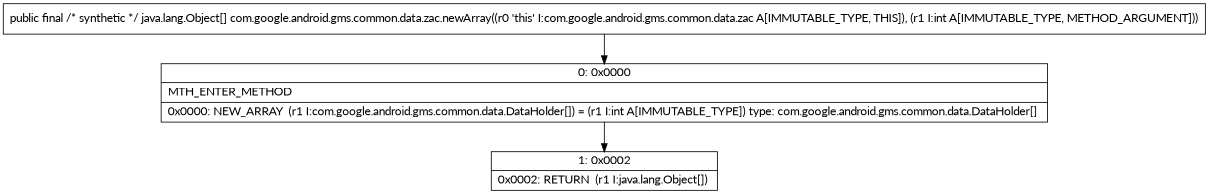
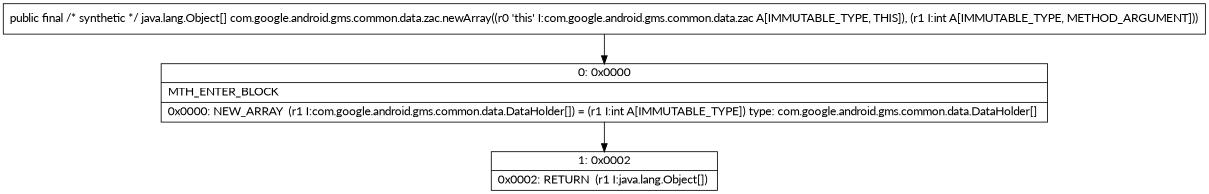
(230, 92) -> (223, 92)
